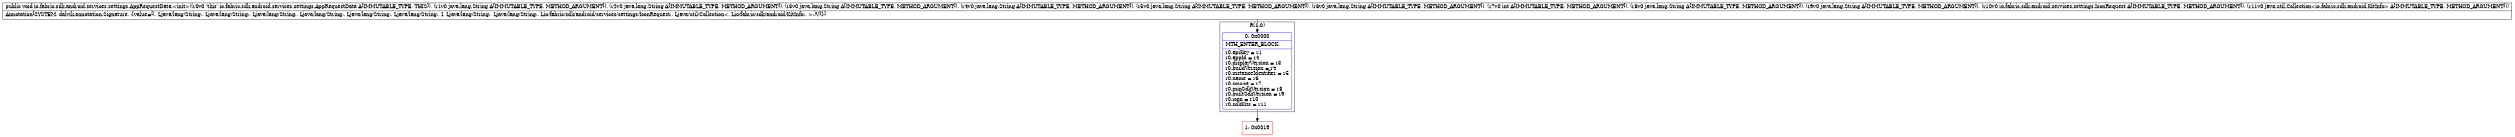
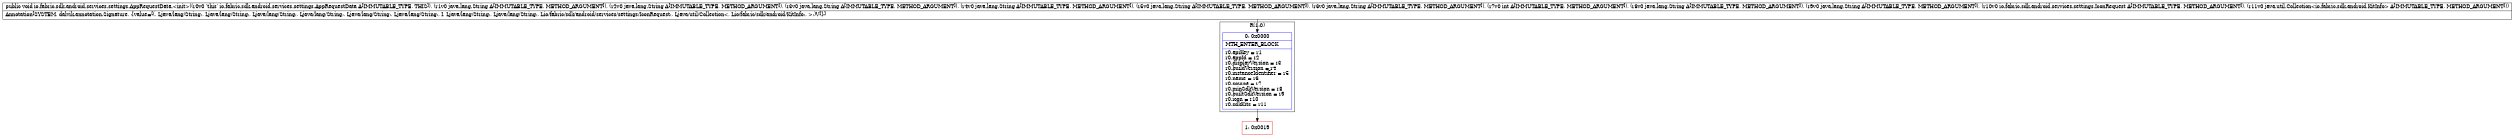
(1242, 58) -> (1242, 58)
